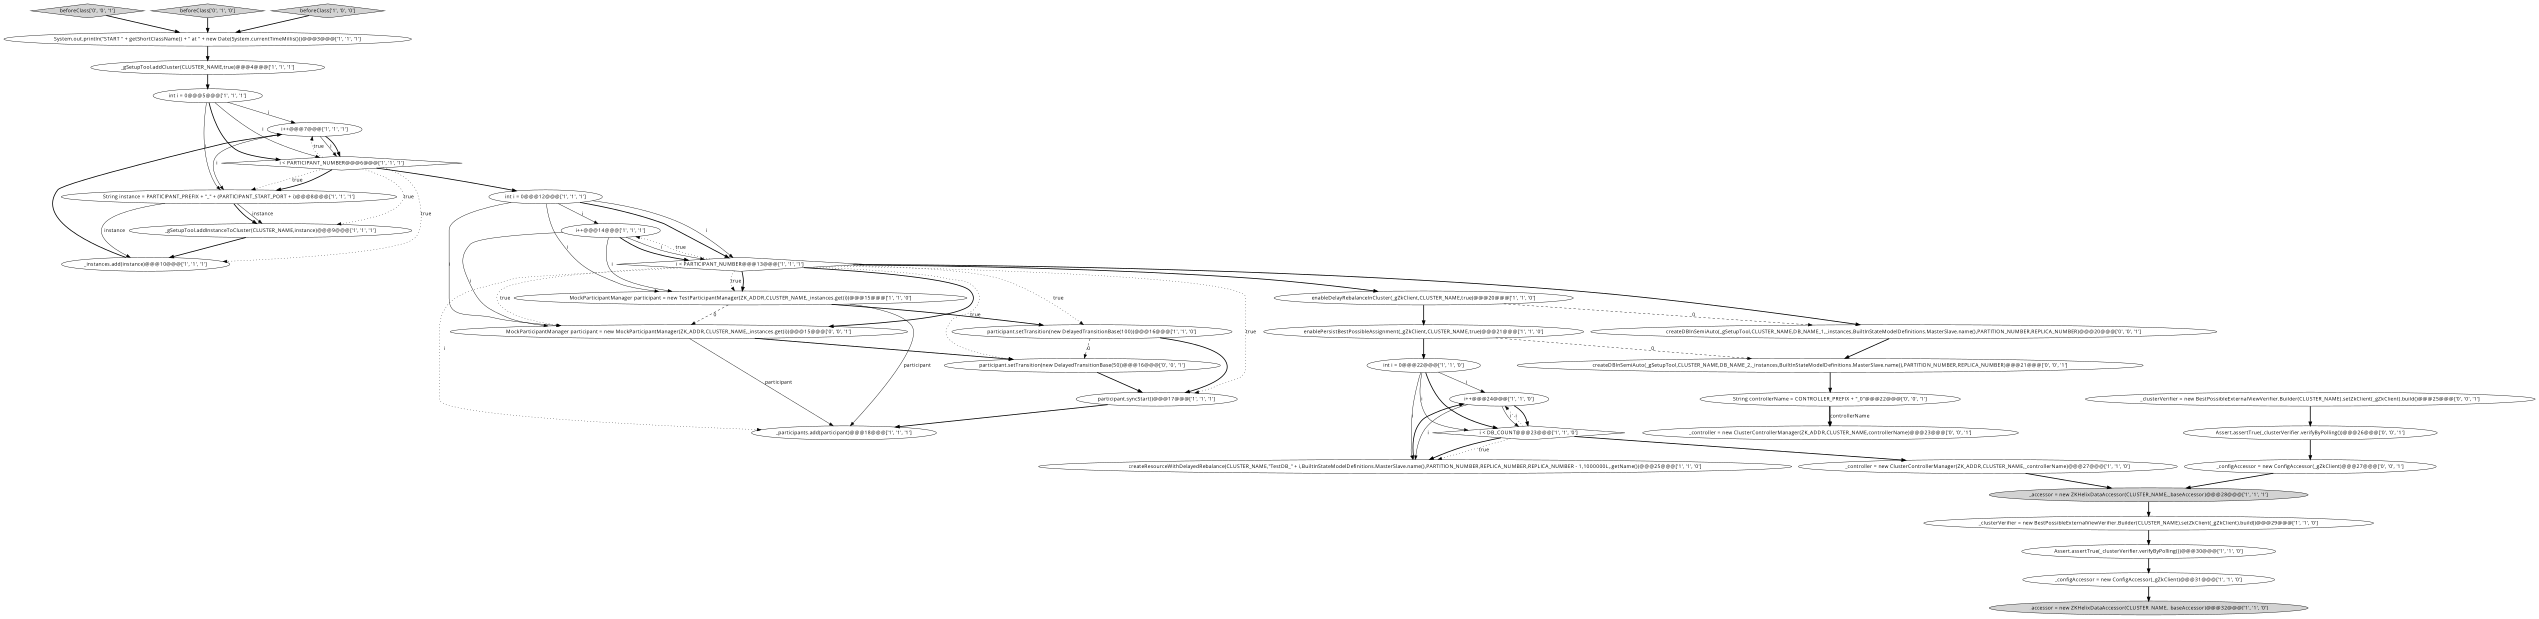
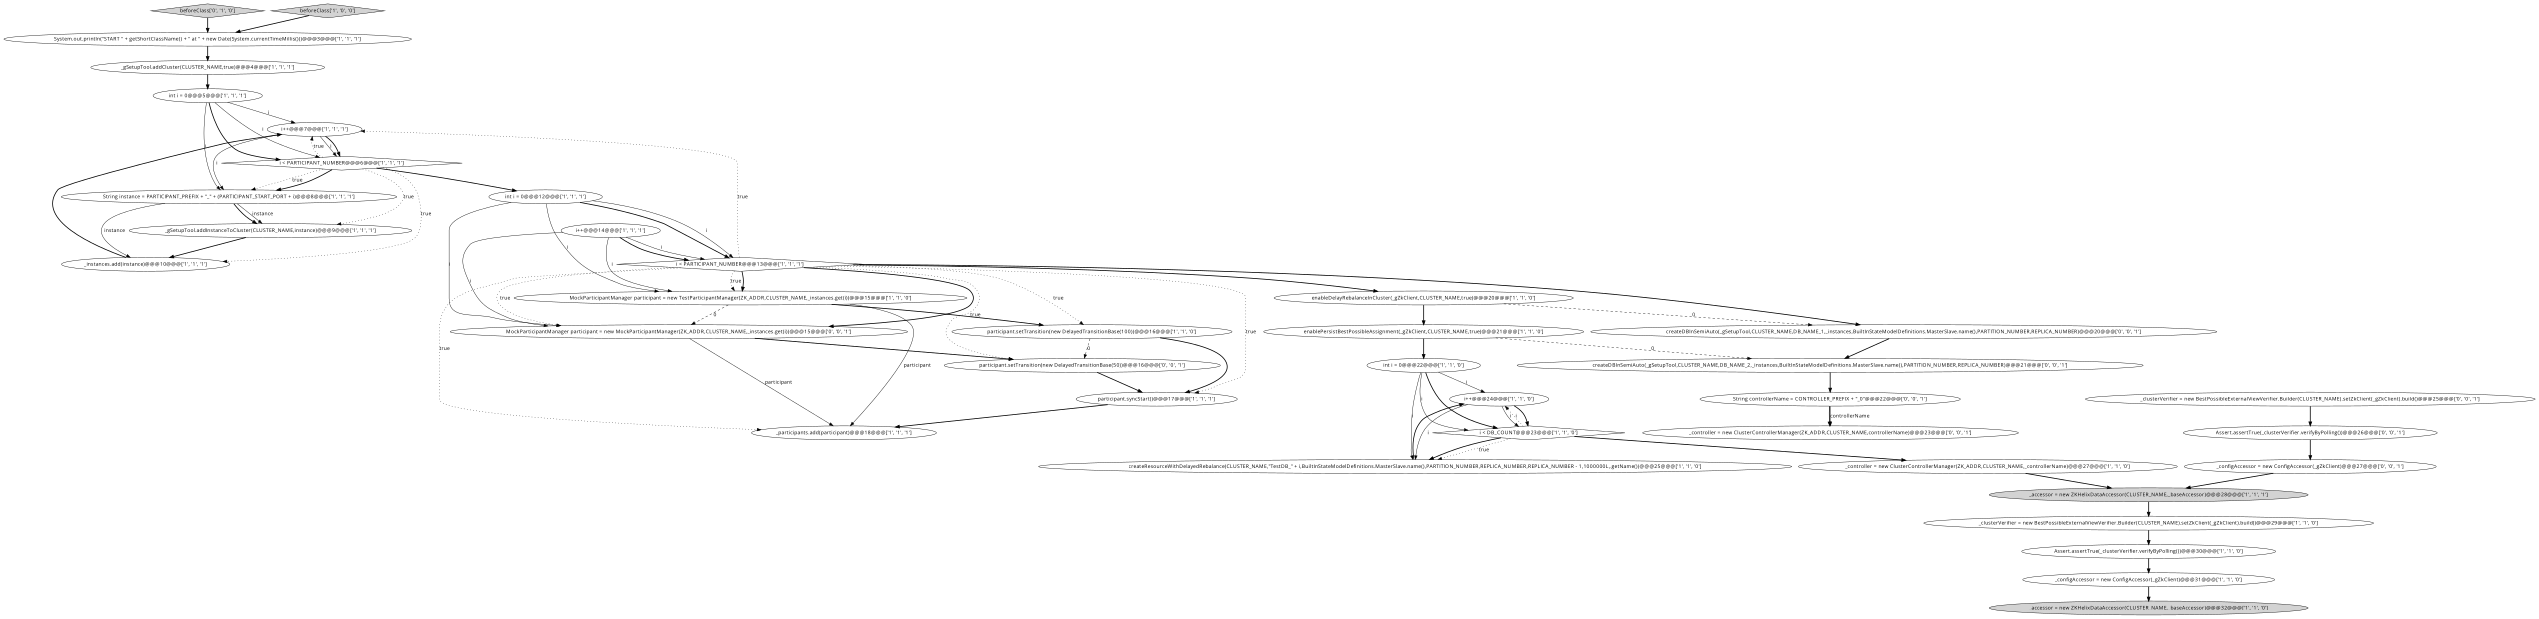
(88, 11) -> none
(576, 213) -> none
(674, 250) -> (600, 142)
(445, 349) -> (445, 349)
